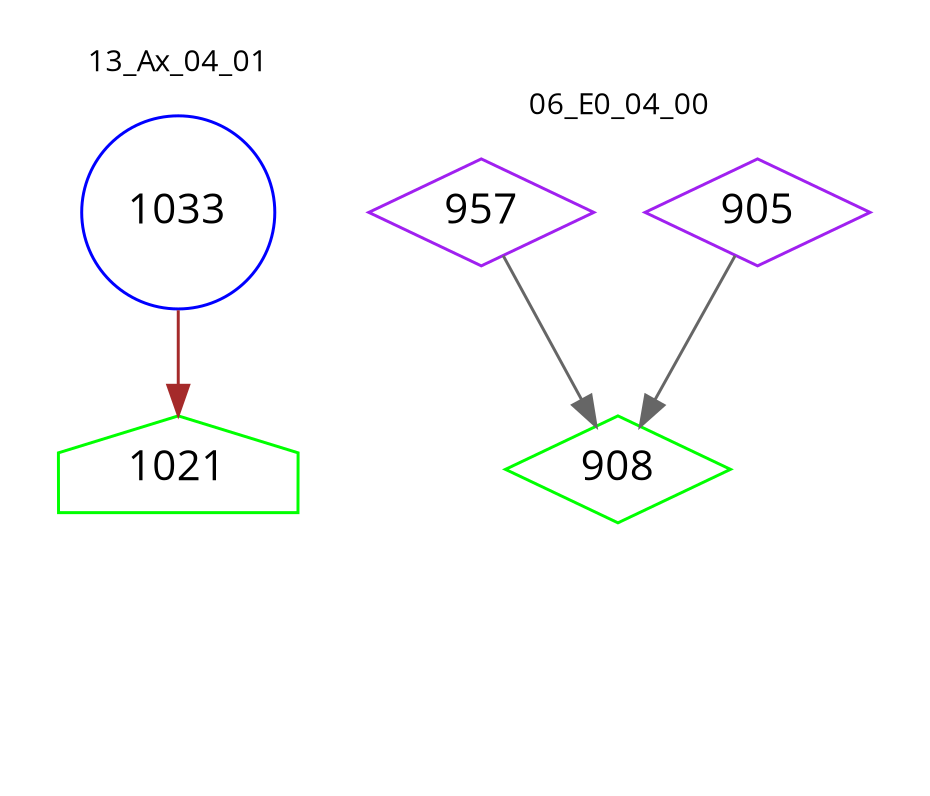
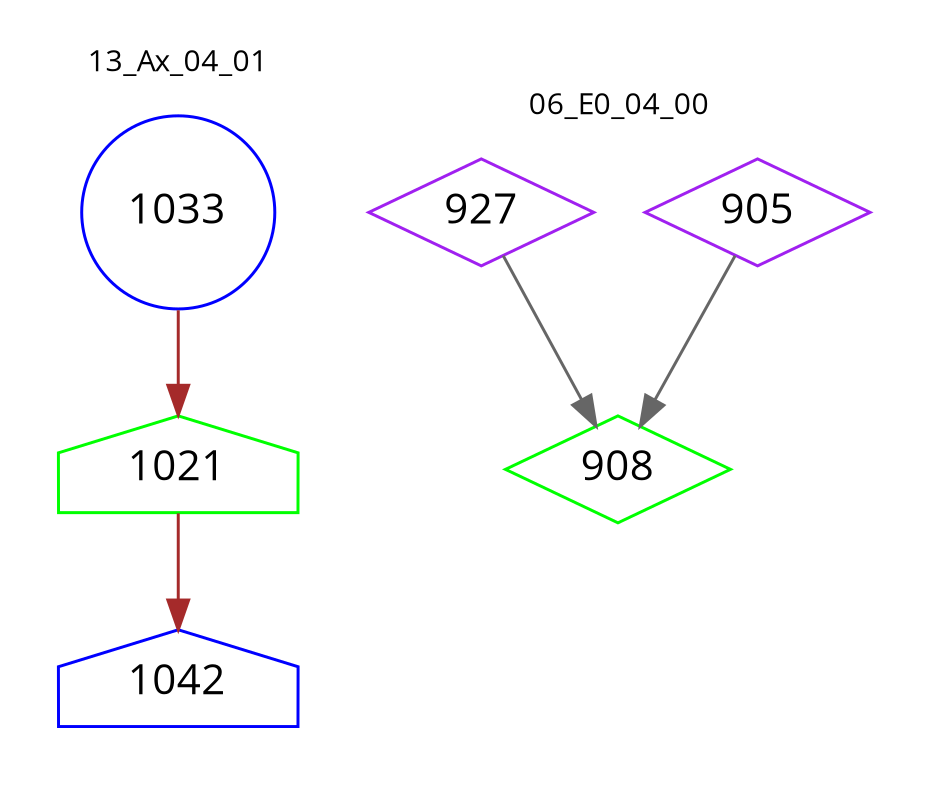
(481, 212) -> (481, 212)
none -> (178, 683)
